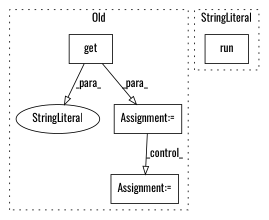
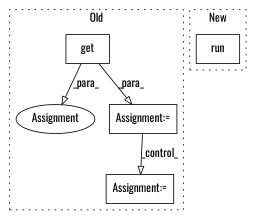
(227, 19) -> (218, 19)
(58, 119) -> (55, 119)
